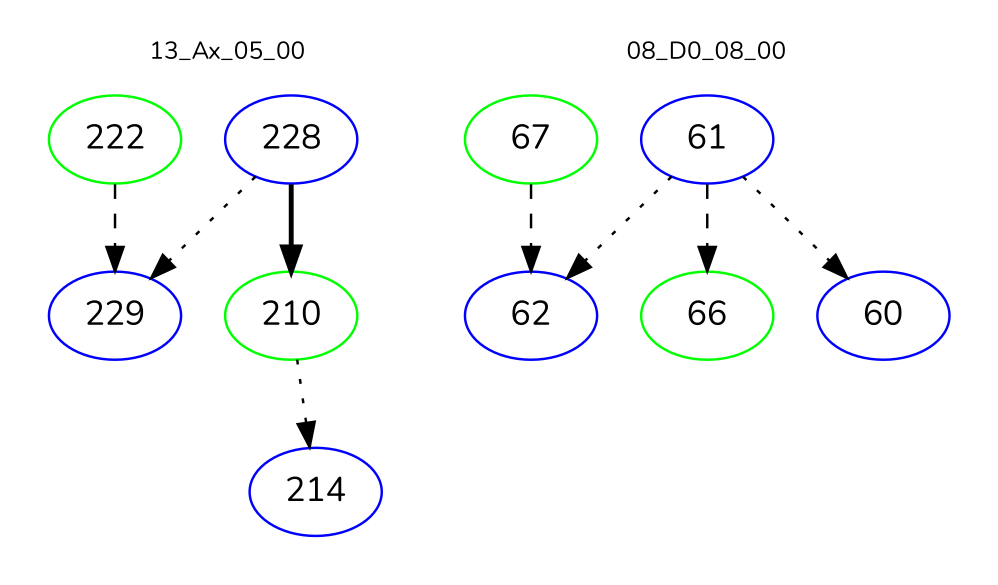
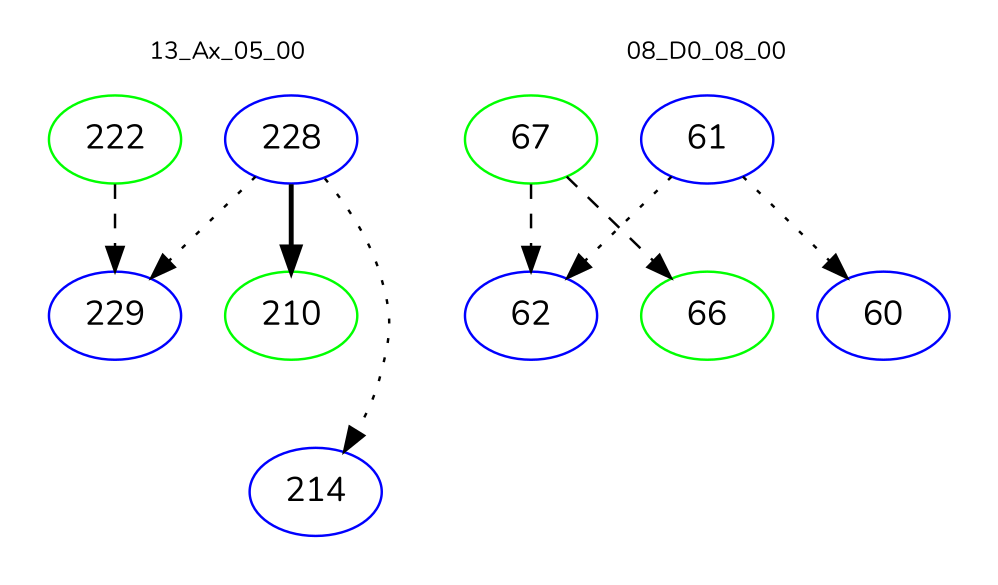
(707, 216) -> (608, 217)
(302, 391) -> (387, 299)
